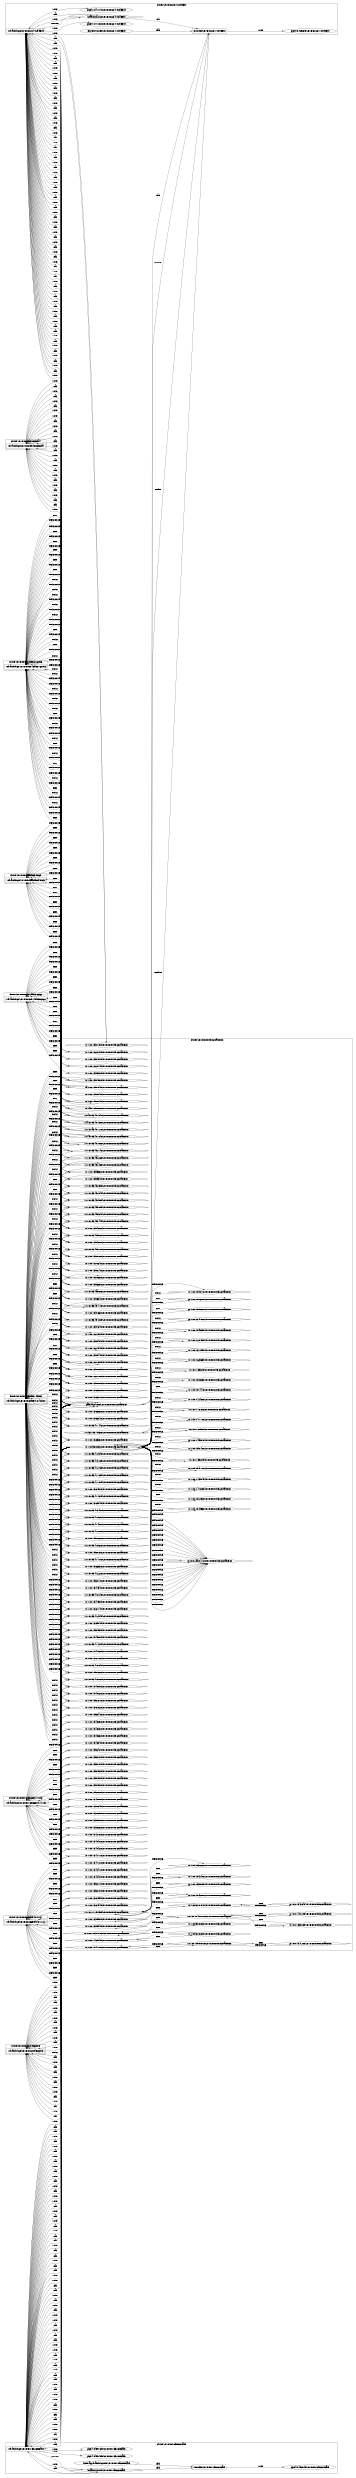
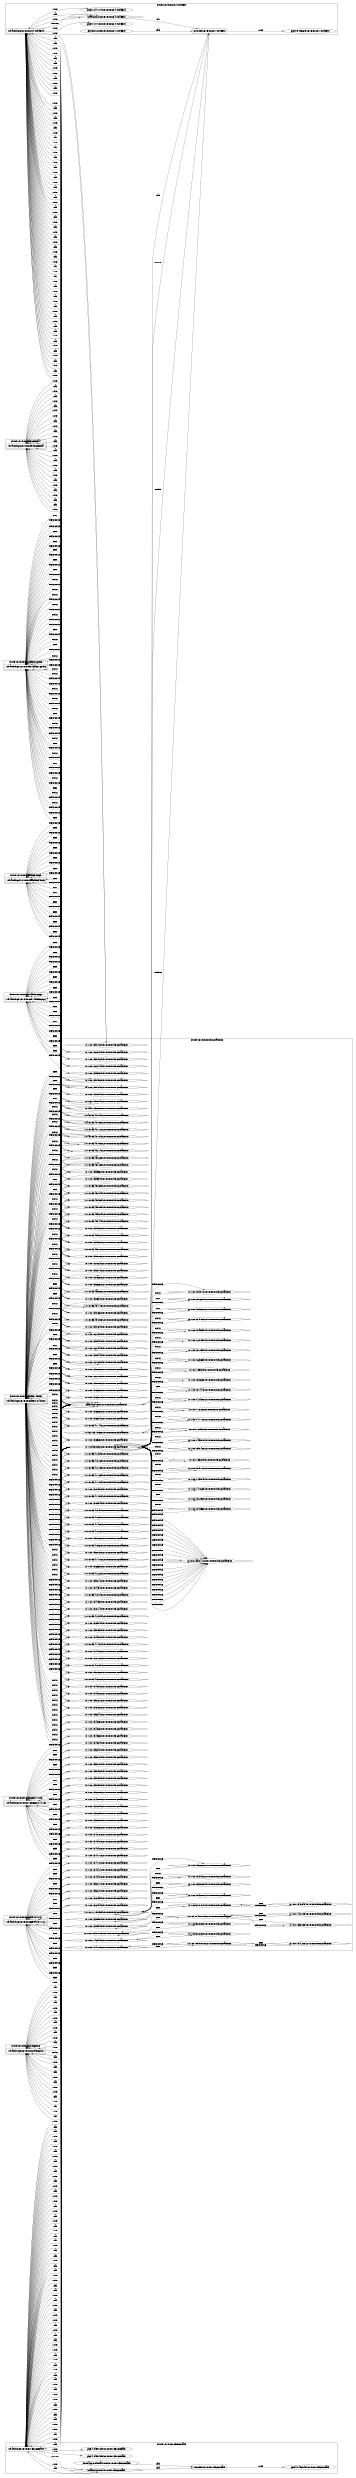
(61, 563) -> none
(158, 1874) -> (158, 1874)
(106, 2463) -> (106, 2463)
